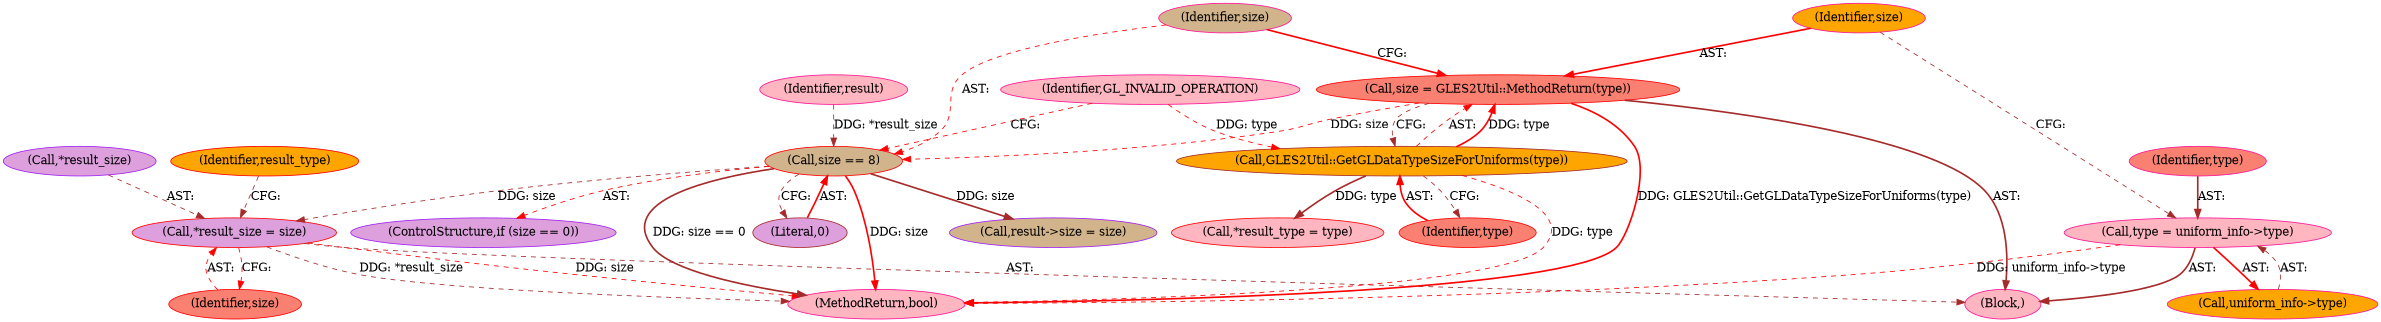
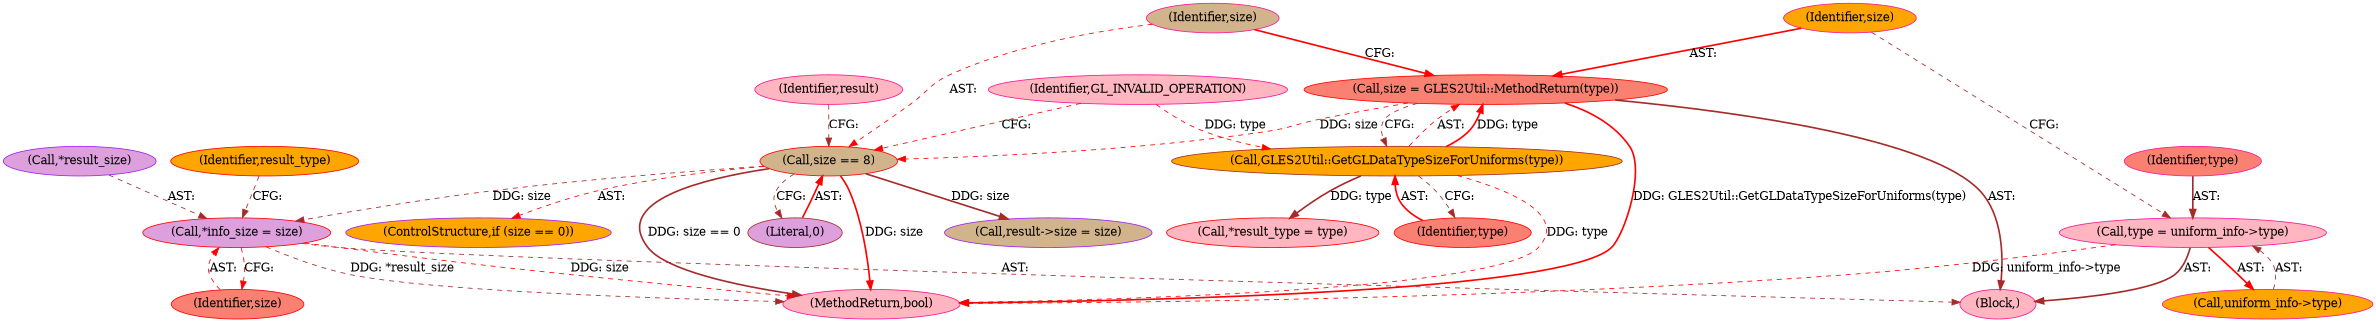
(886, 125) -> (846, 125)
(234, 233) -> (237, 233)
(483, 233) -> (478, 233)
